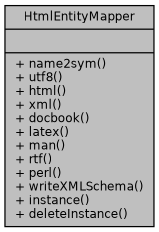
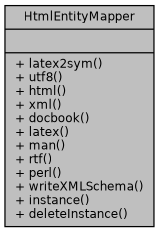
(61, 64) -> (59, 64)
